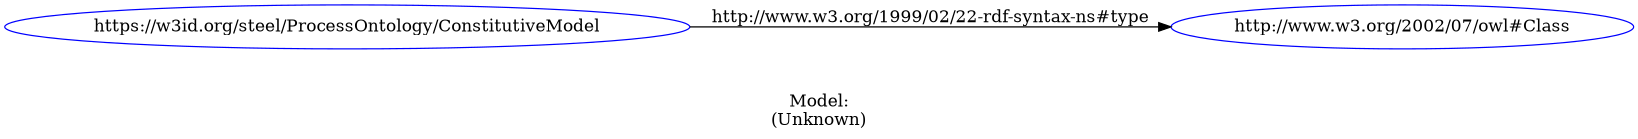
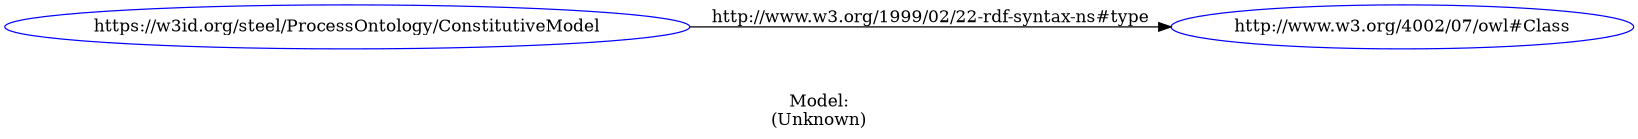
(1402, 27) -> (1402, 27)
